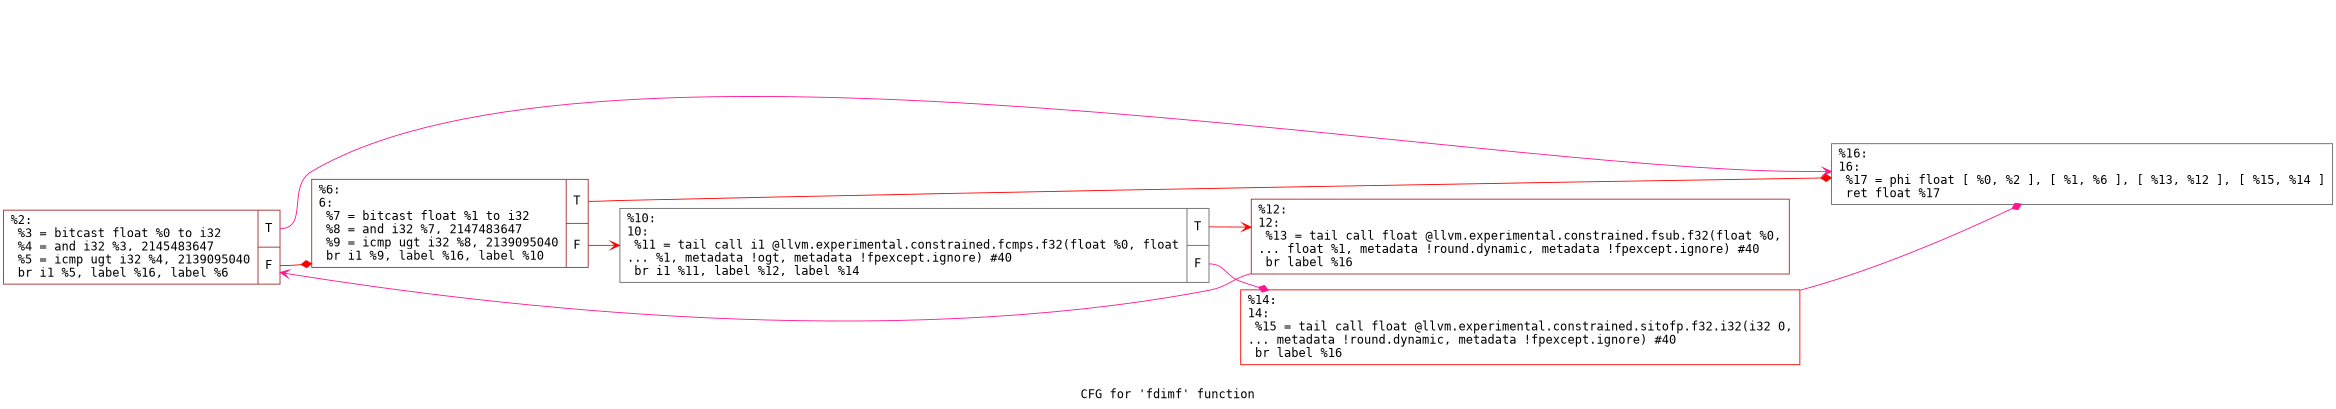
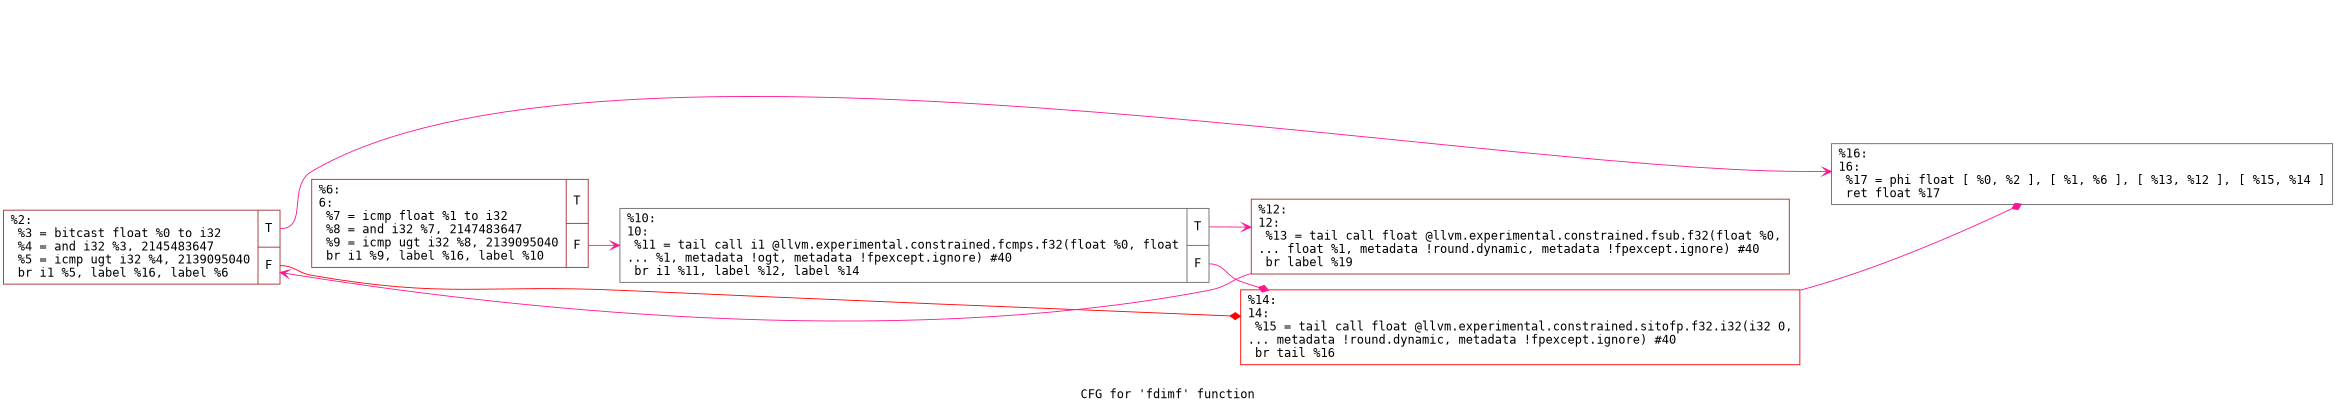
(1204, 189) -> none
(424, 216) -> (413, 216)
(1226, 227) -> (1226, 227)
(599, 245) -> (599, 245)
(1306, 263) -> (1306, 263)
(290, 265) -> (754, 296)
(1295, 353) -> (1292, 353)
